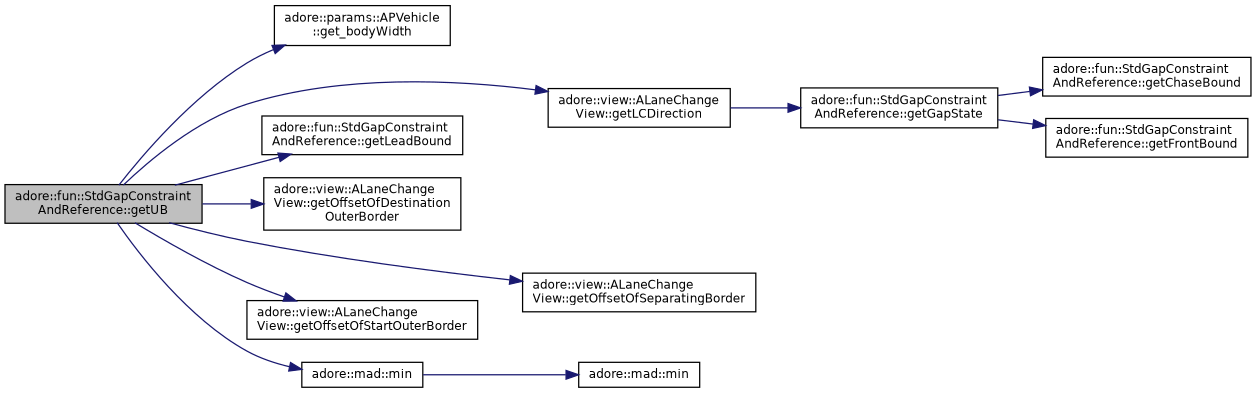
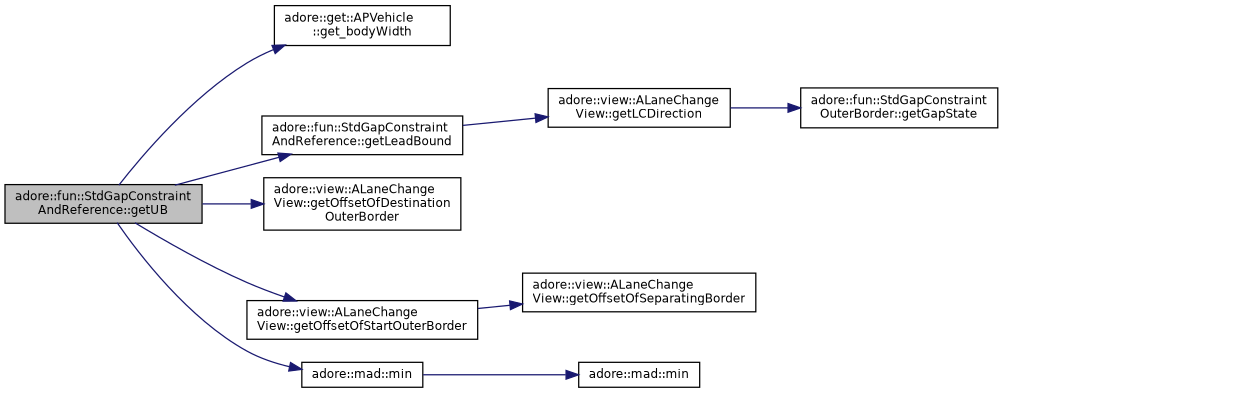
(362, 26) -> (362, 26)
(1147, 77) -> none
(316, 89) -> (499, 122)
(899, 108) -> (899, 108)
(1147, 138) -> none
(338, 257) -> (494, 307)
